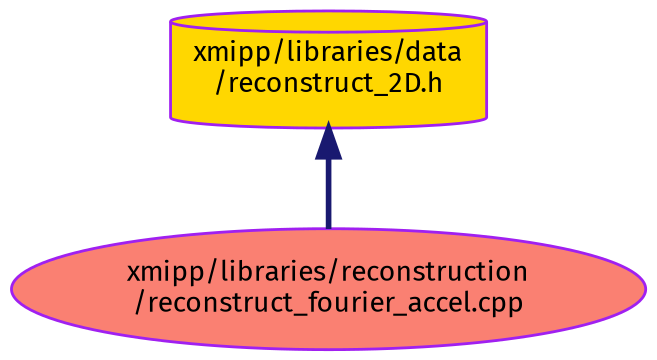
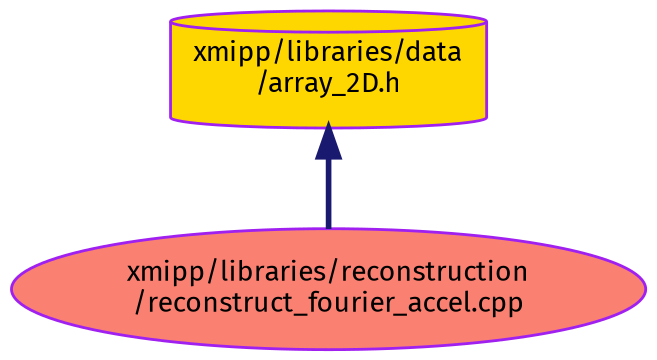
(329, 70) -> (329, 70)
